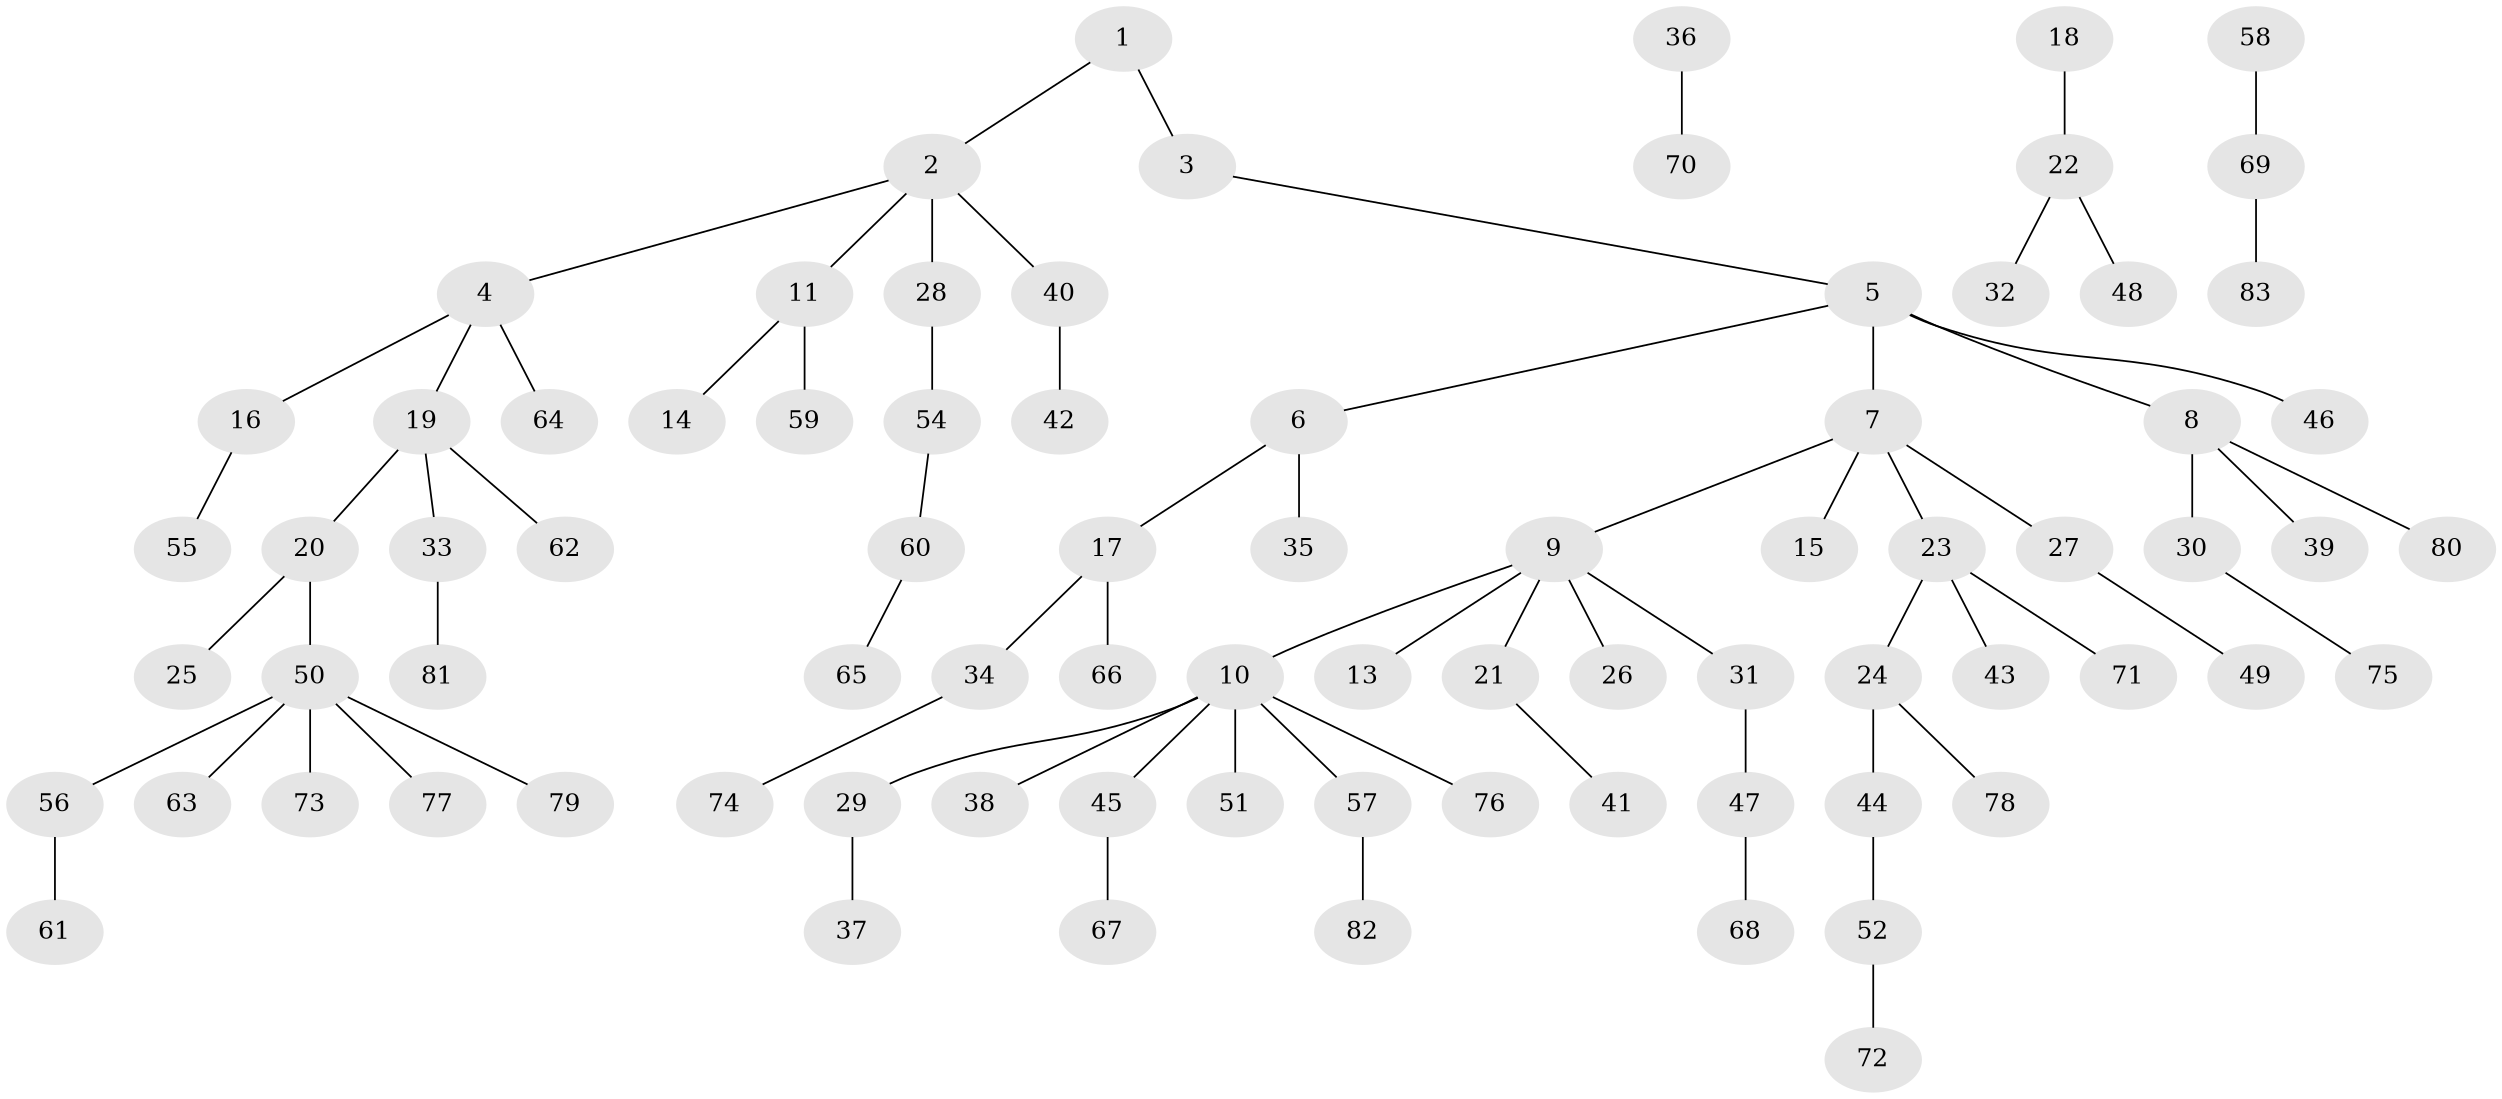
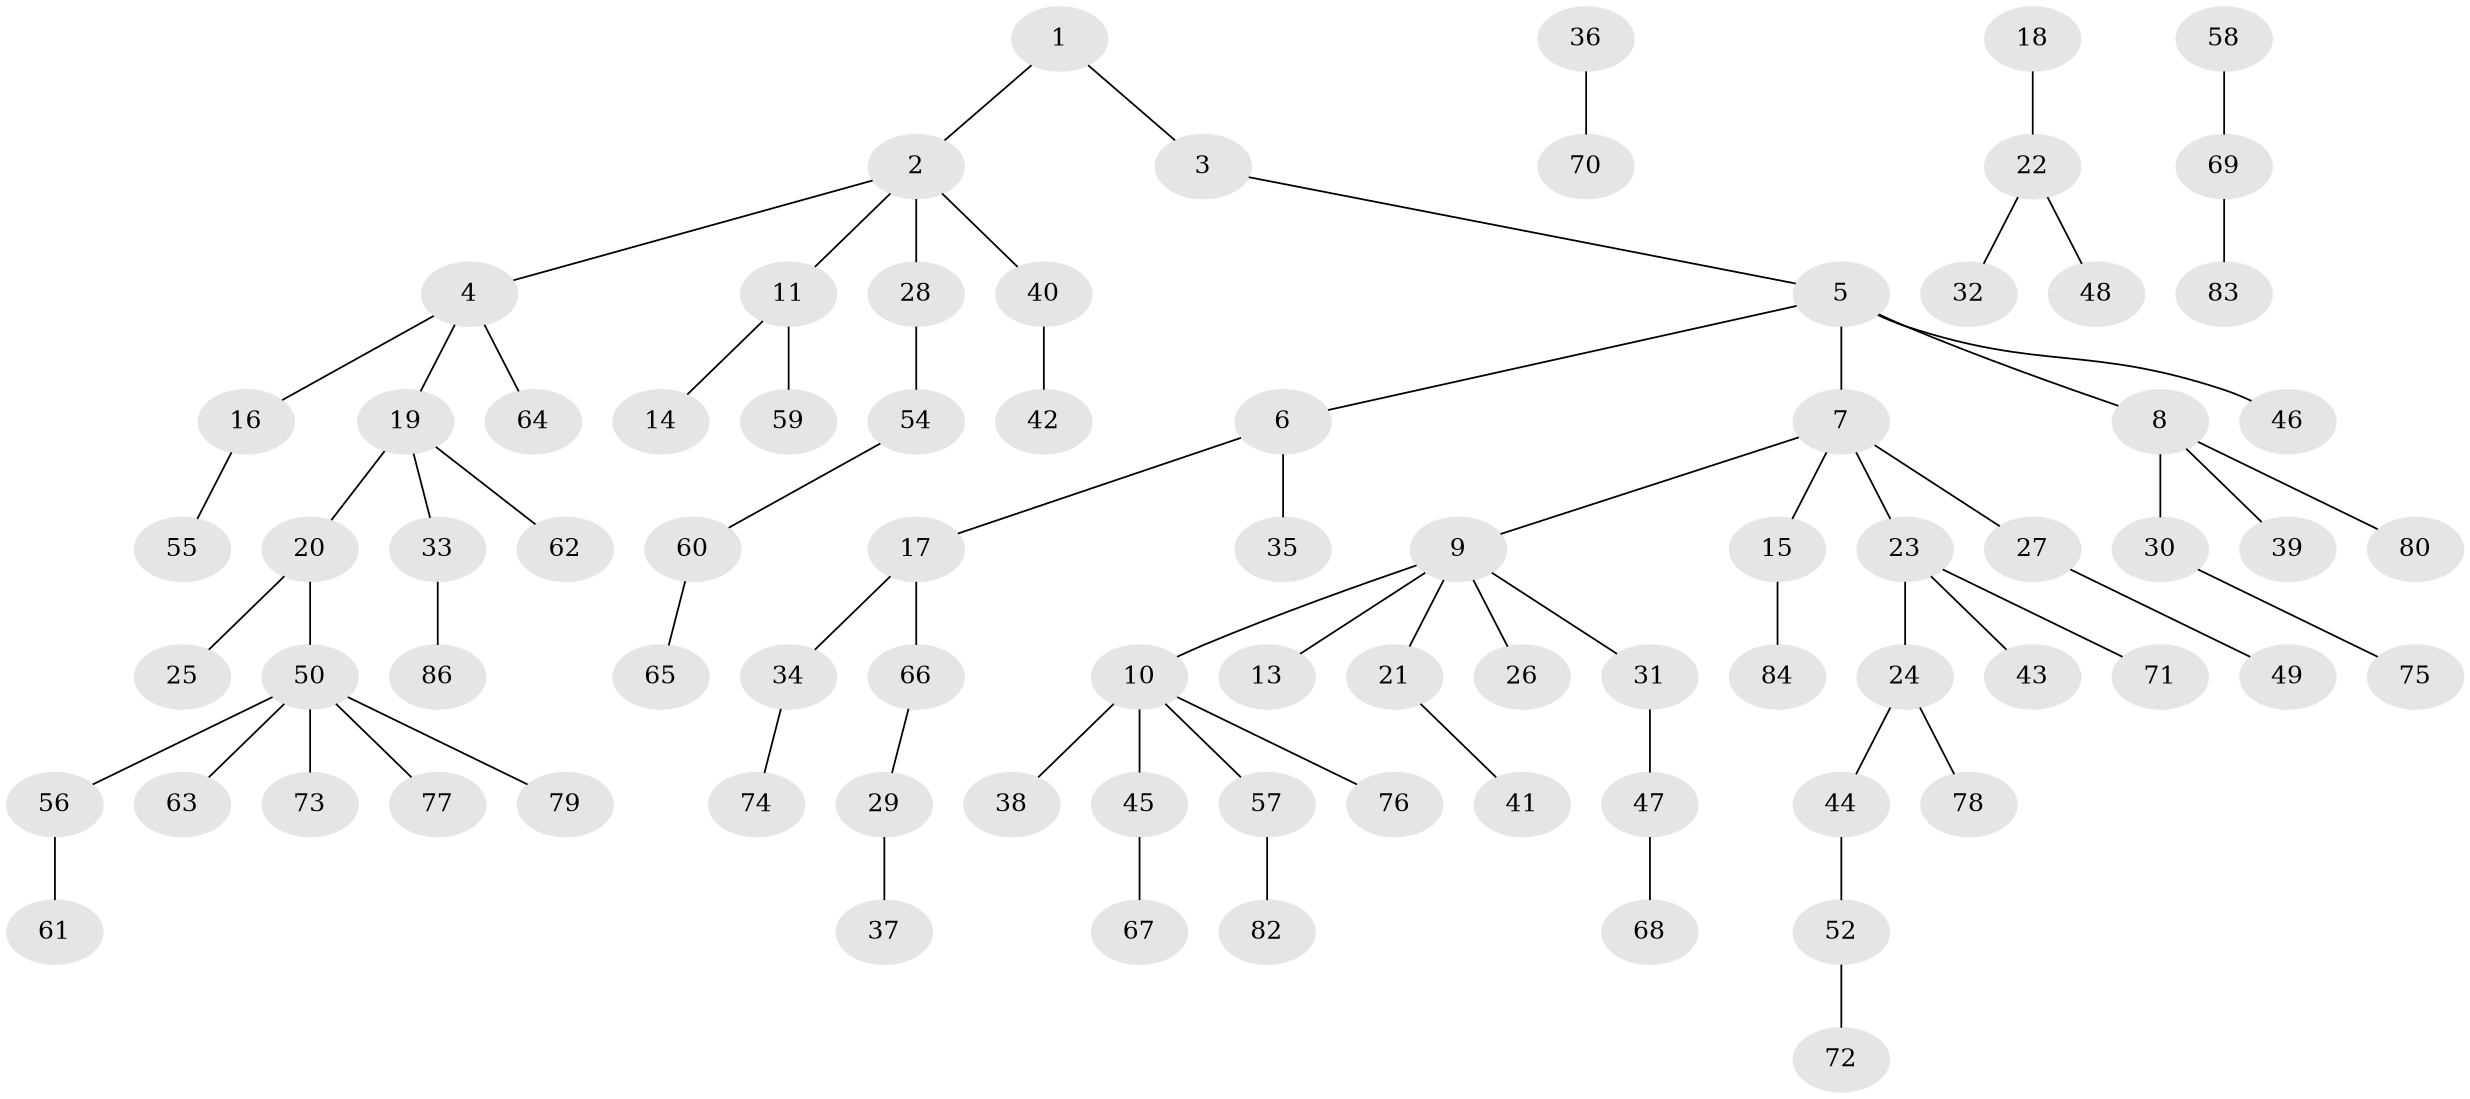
(438, 677) -> (438, 677)
none -> (1778, 677)
(1044, 741) -> (900, 741)
(1235, 805) -> none
